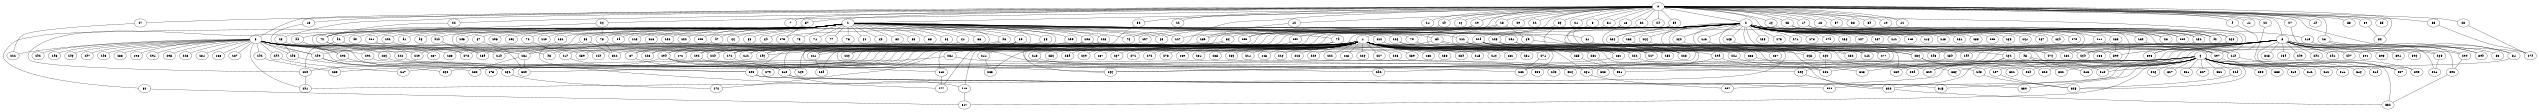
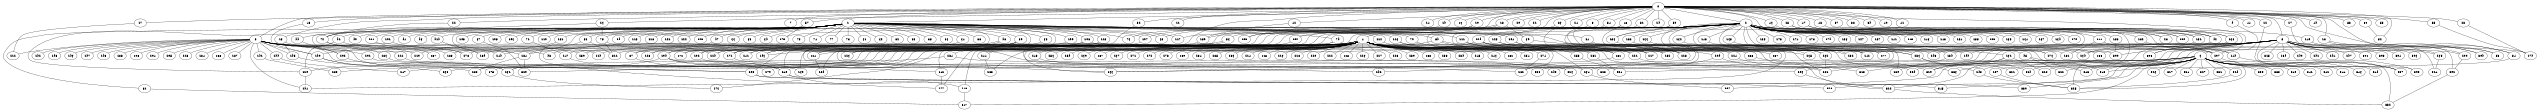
none -> (2083, 10)
(1627, 48) -> (1569, 49)
none -> (2136, 57)
(1885, 62) -> none
